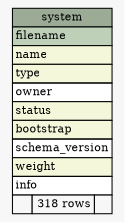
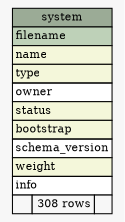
(64, 204) -> (64, 204)
